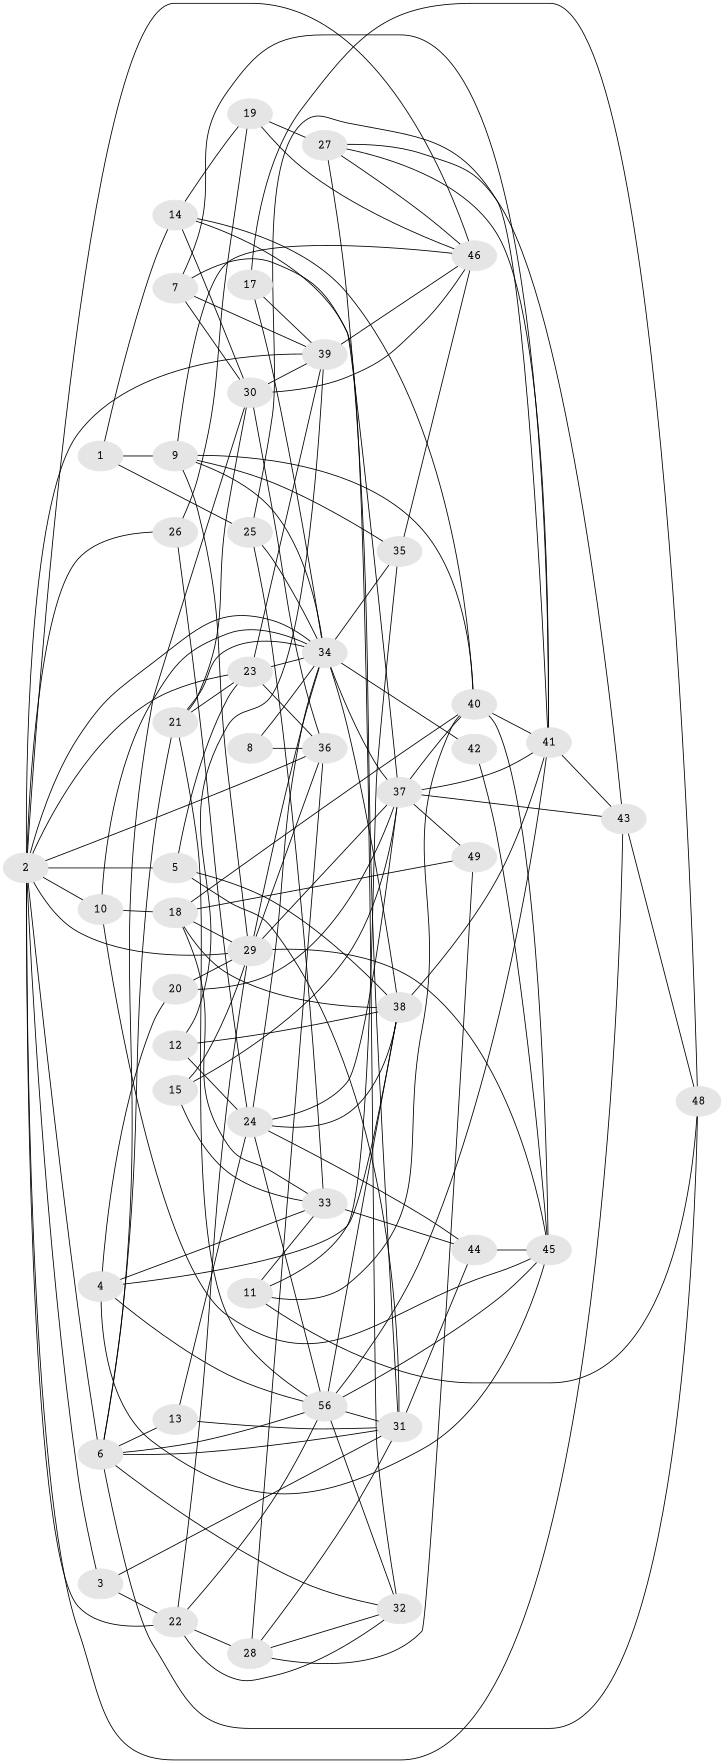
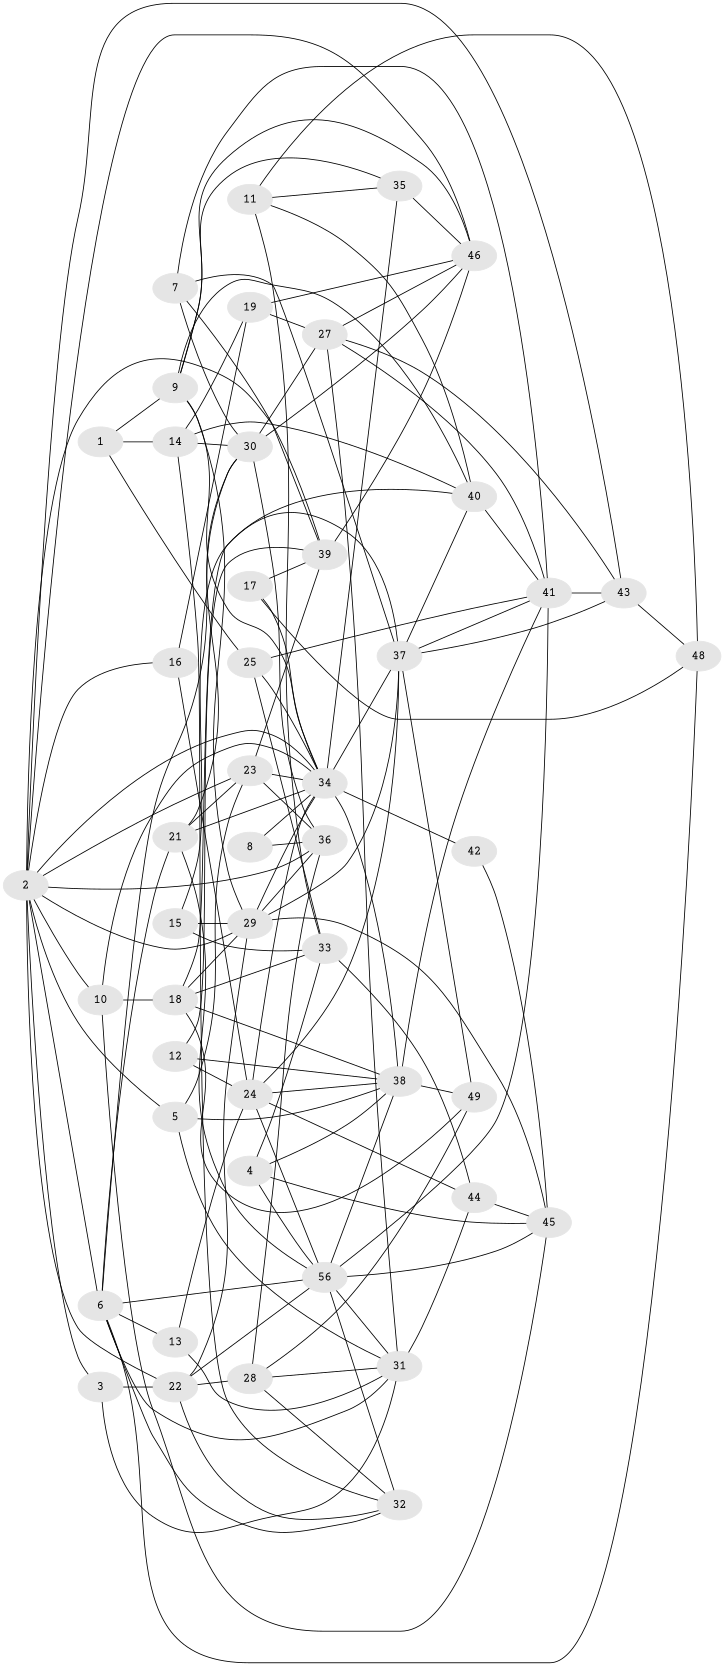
(287, 374) -> (290, 387)
(175, 532) -> (175, 663)
(537, 972) -> none
(175, 989) -> none
none -> (431, 1088)
